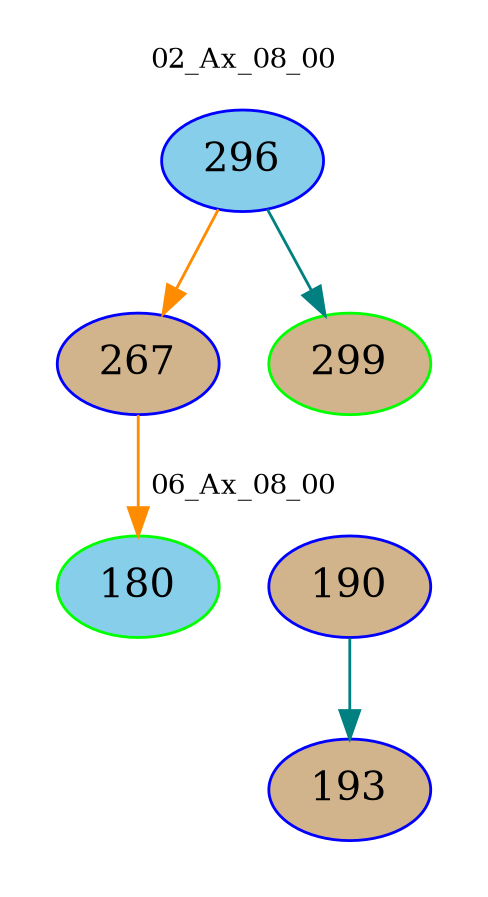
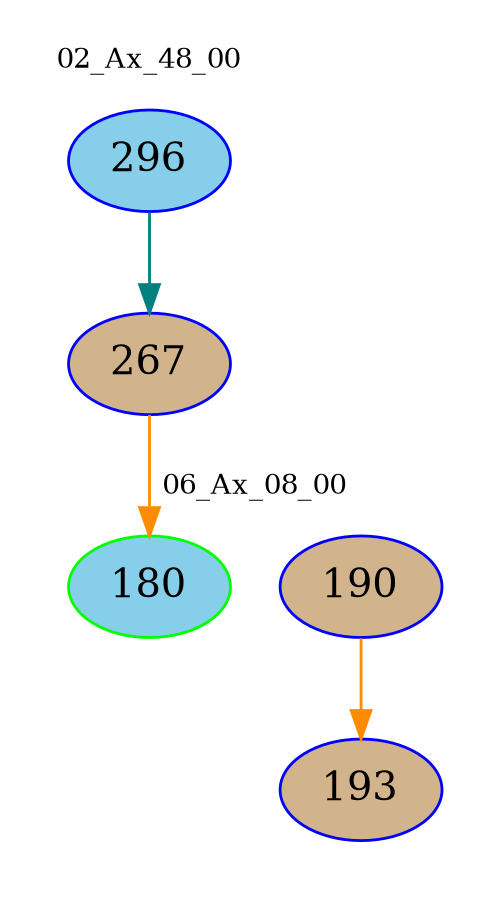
(244, 61) -> (150, 61)
(197, 249) -> (150, 249)
(350, 364) -> none
(350, 674) -> (361, 674)
